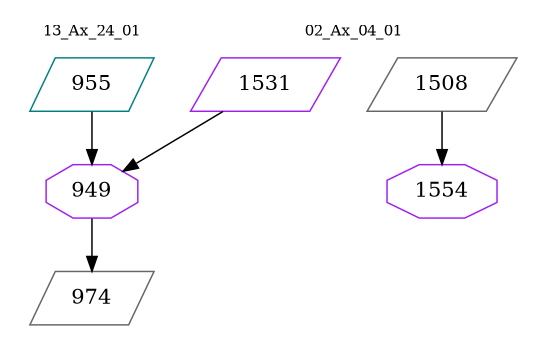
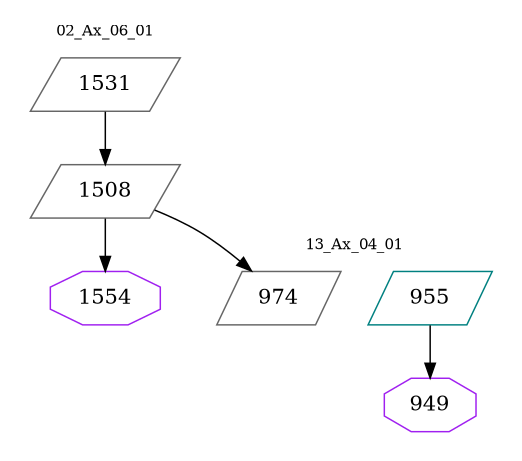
(92, 32) -> (355, 245)
(354, 32) -> (105, 32)
(266, 85) -> (105, 85)
(188, 132) -> (105, 131)
(92, 237) -> (214, 241)
